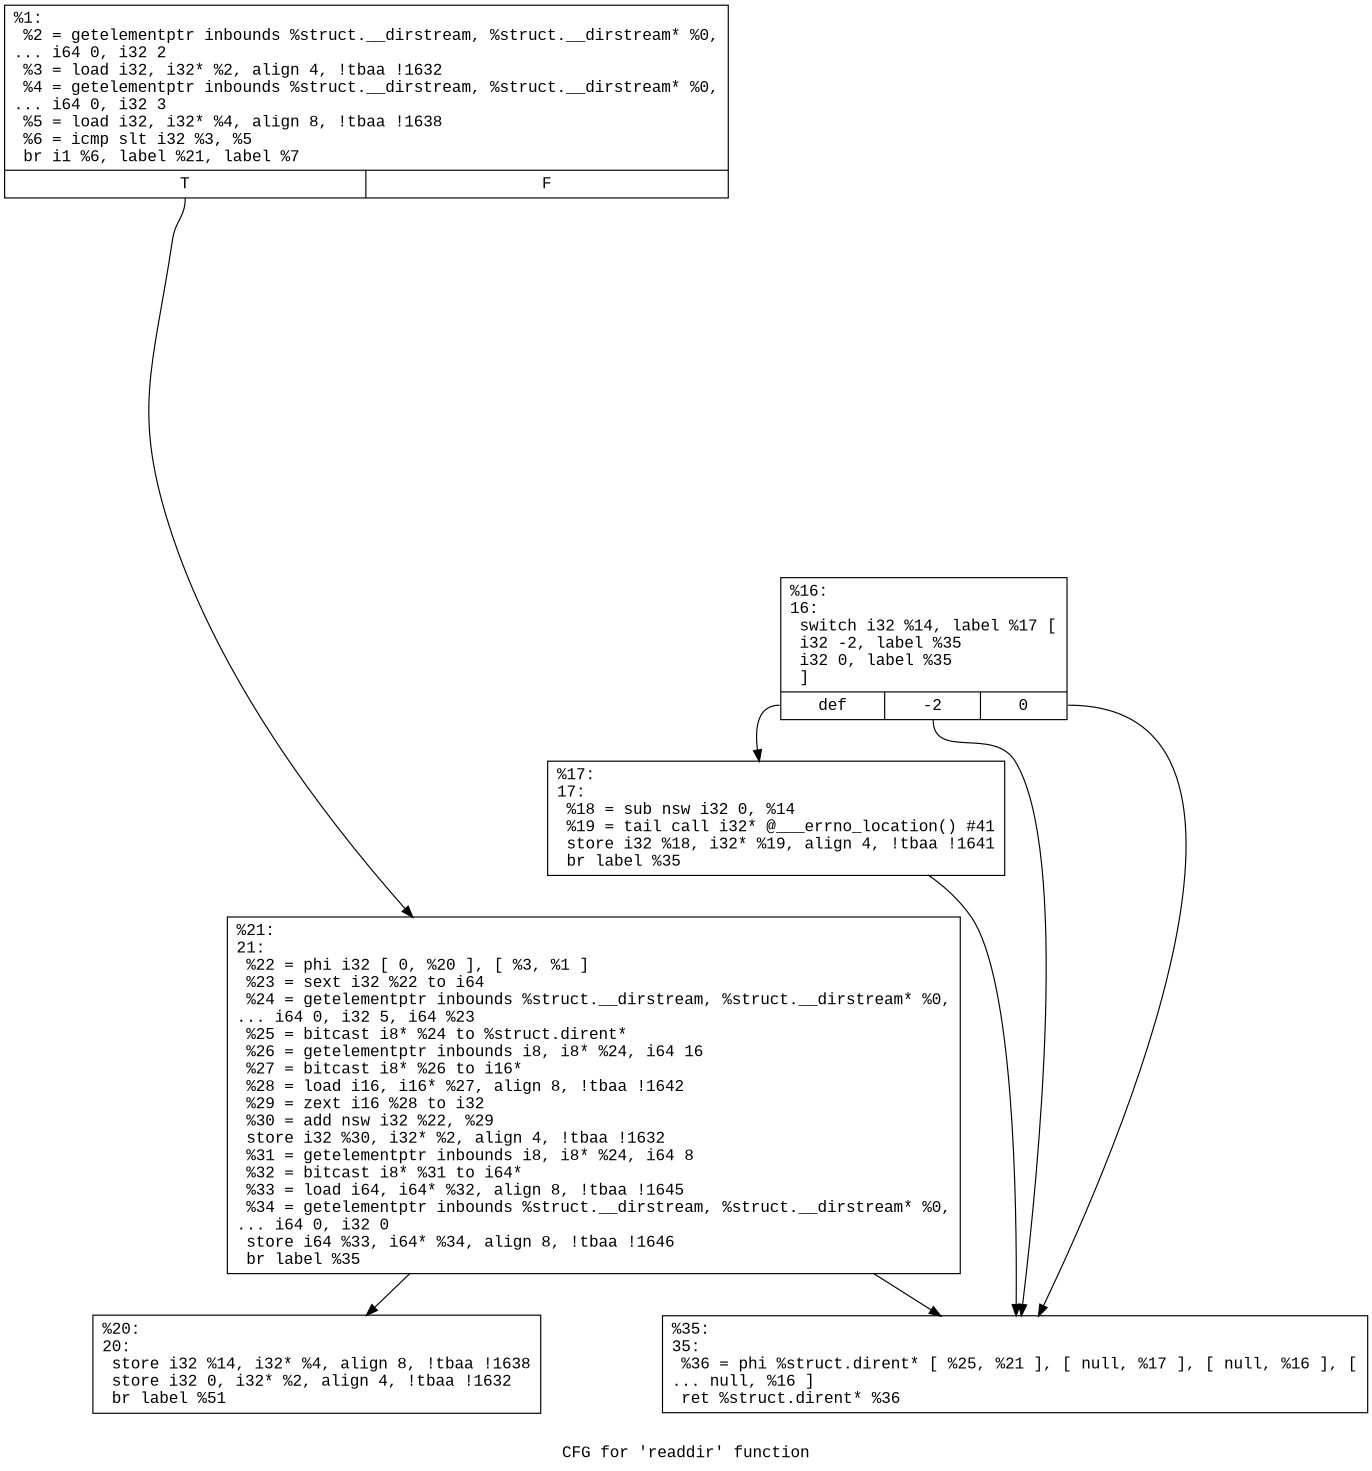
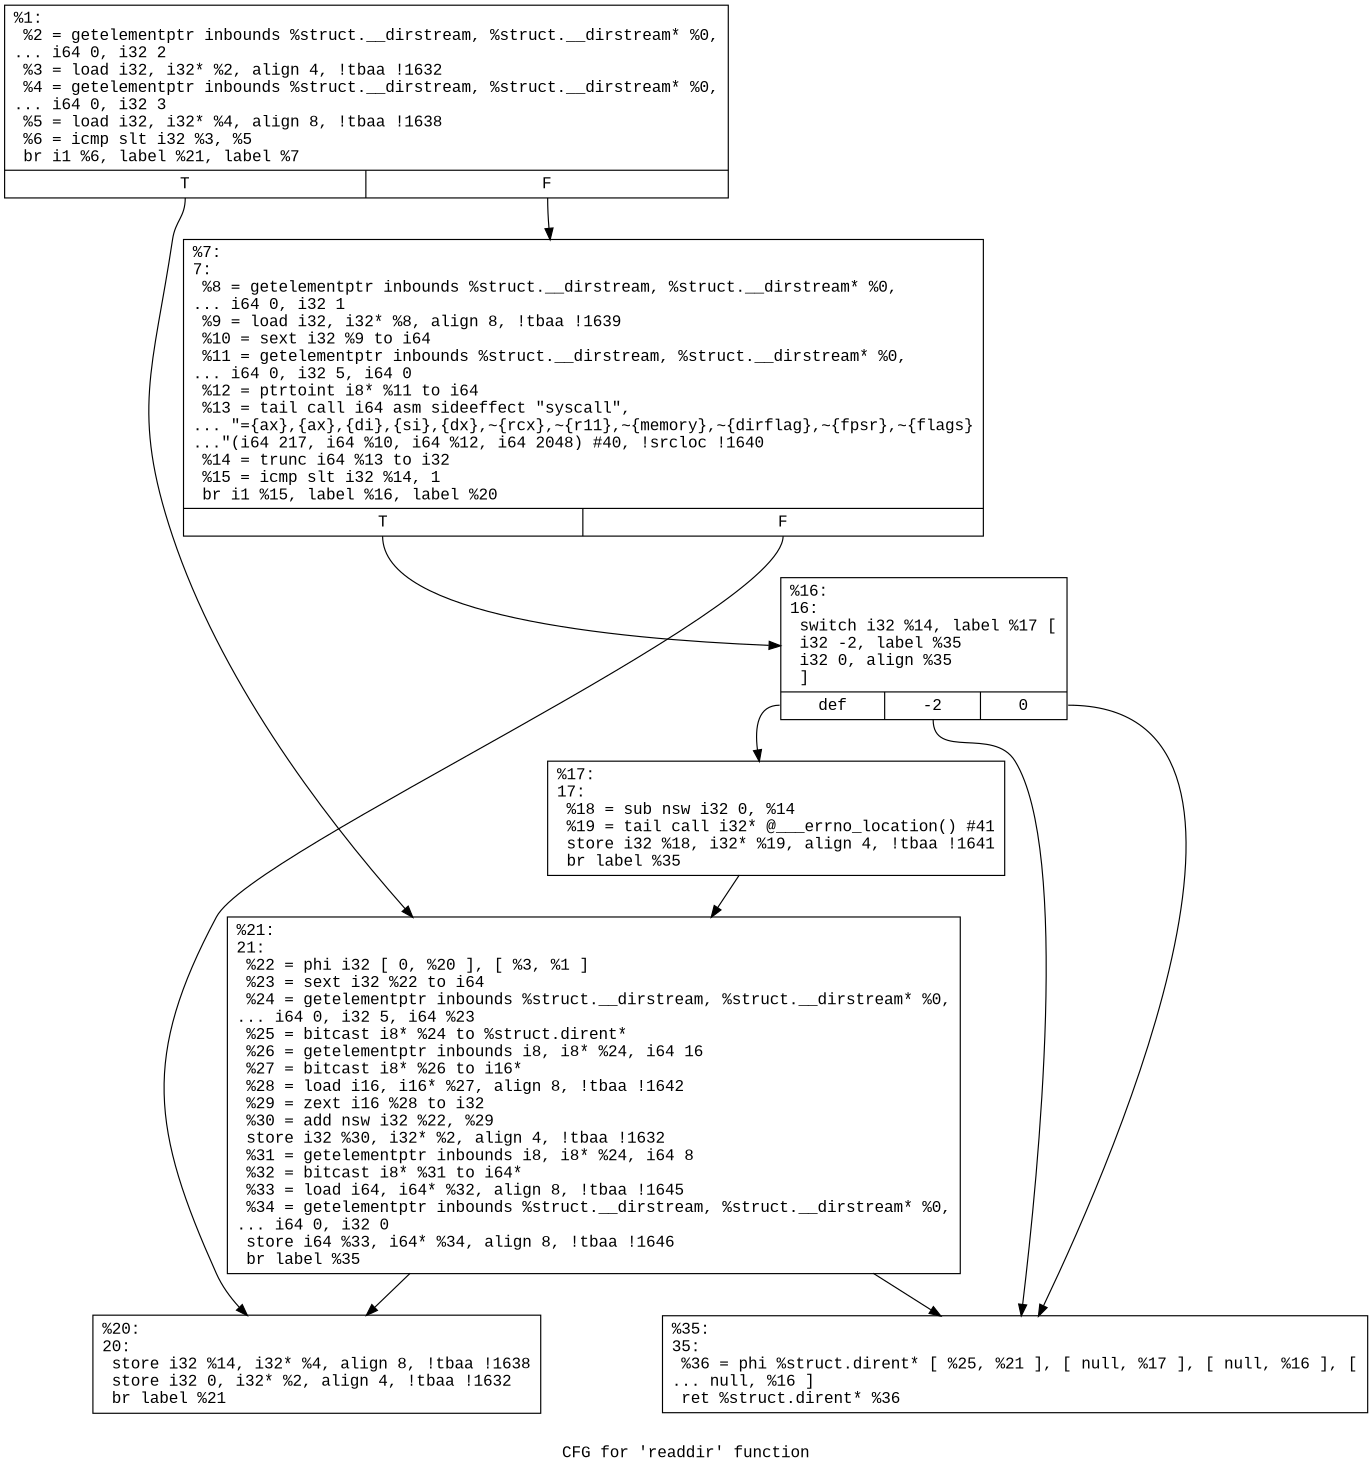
none -> (583, 388)
(871, 660) -> (871, 660)
(1008, 1078) -> (728, 891)
(164, 1398) -> (164, 1398)
